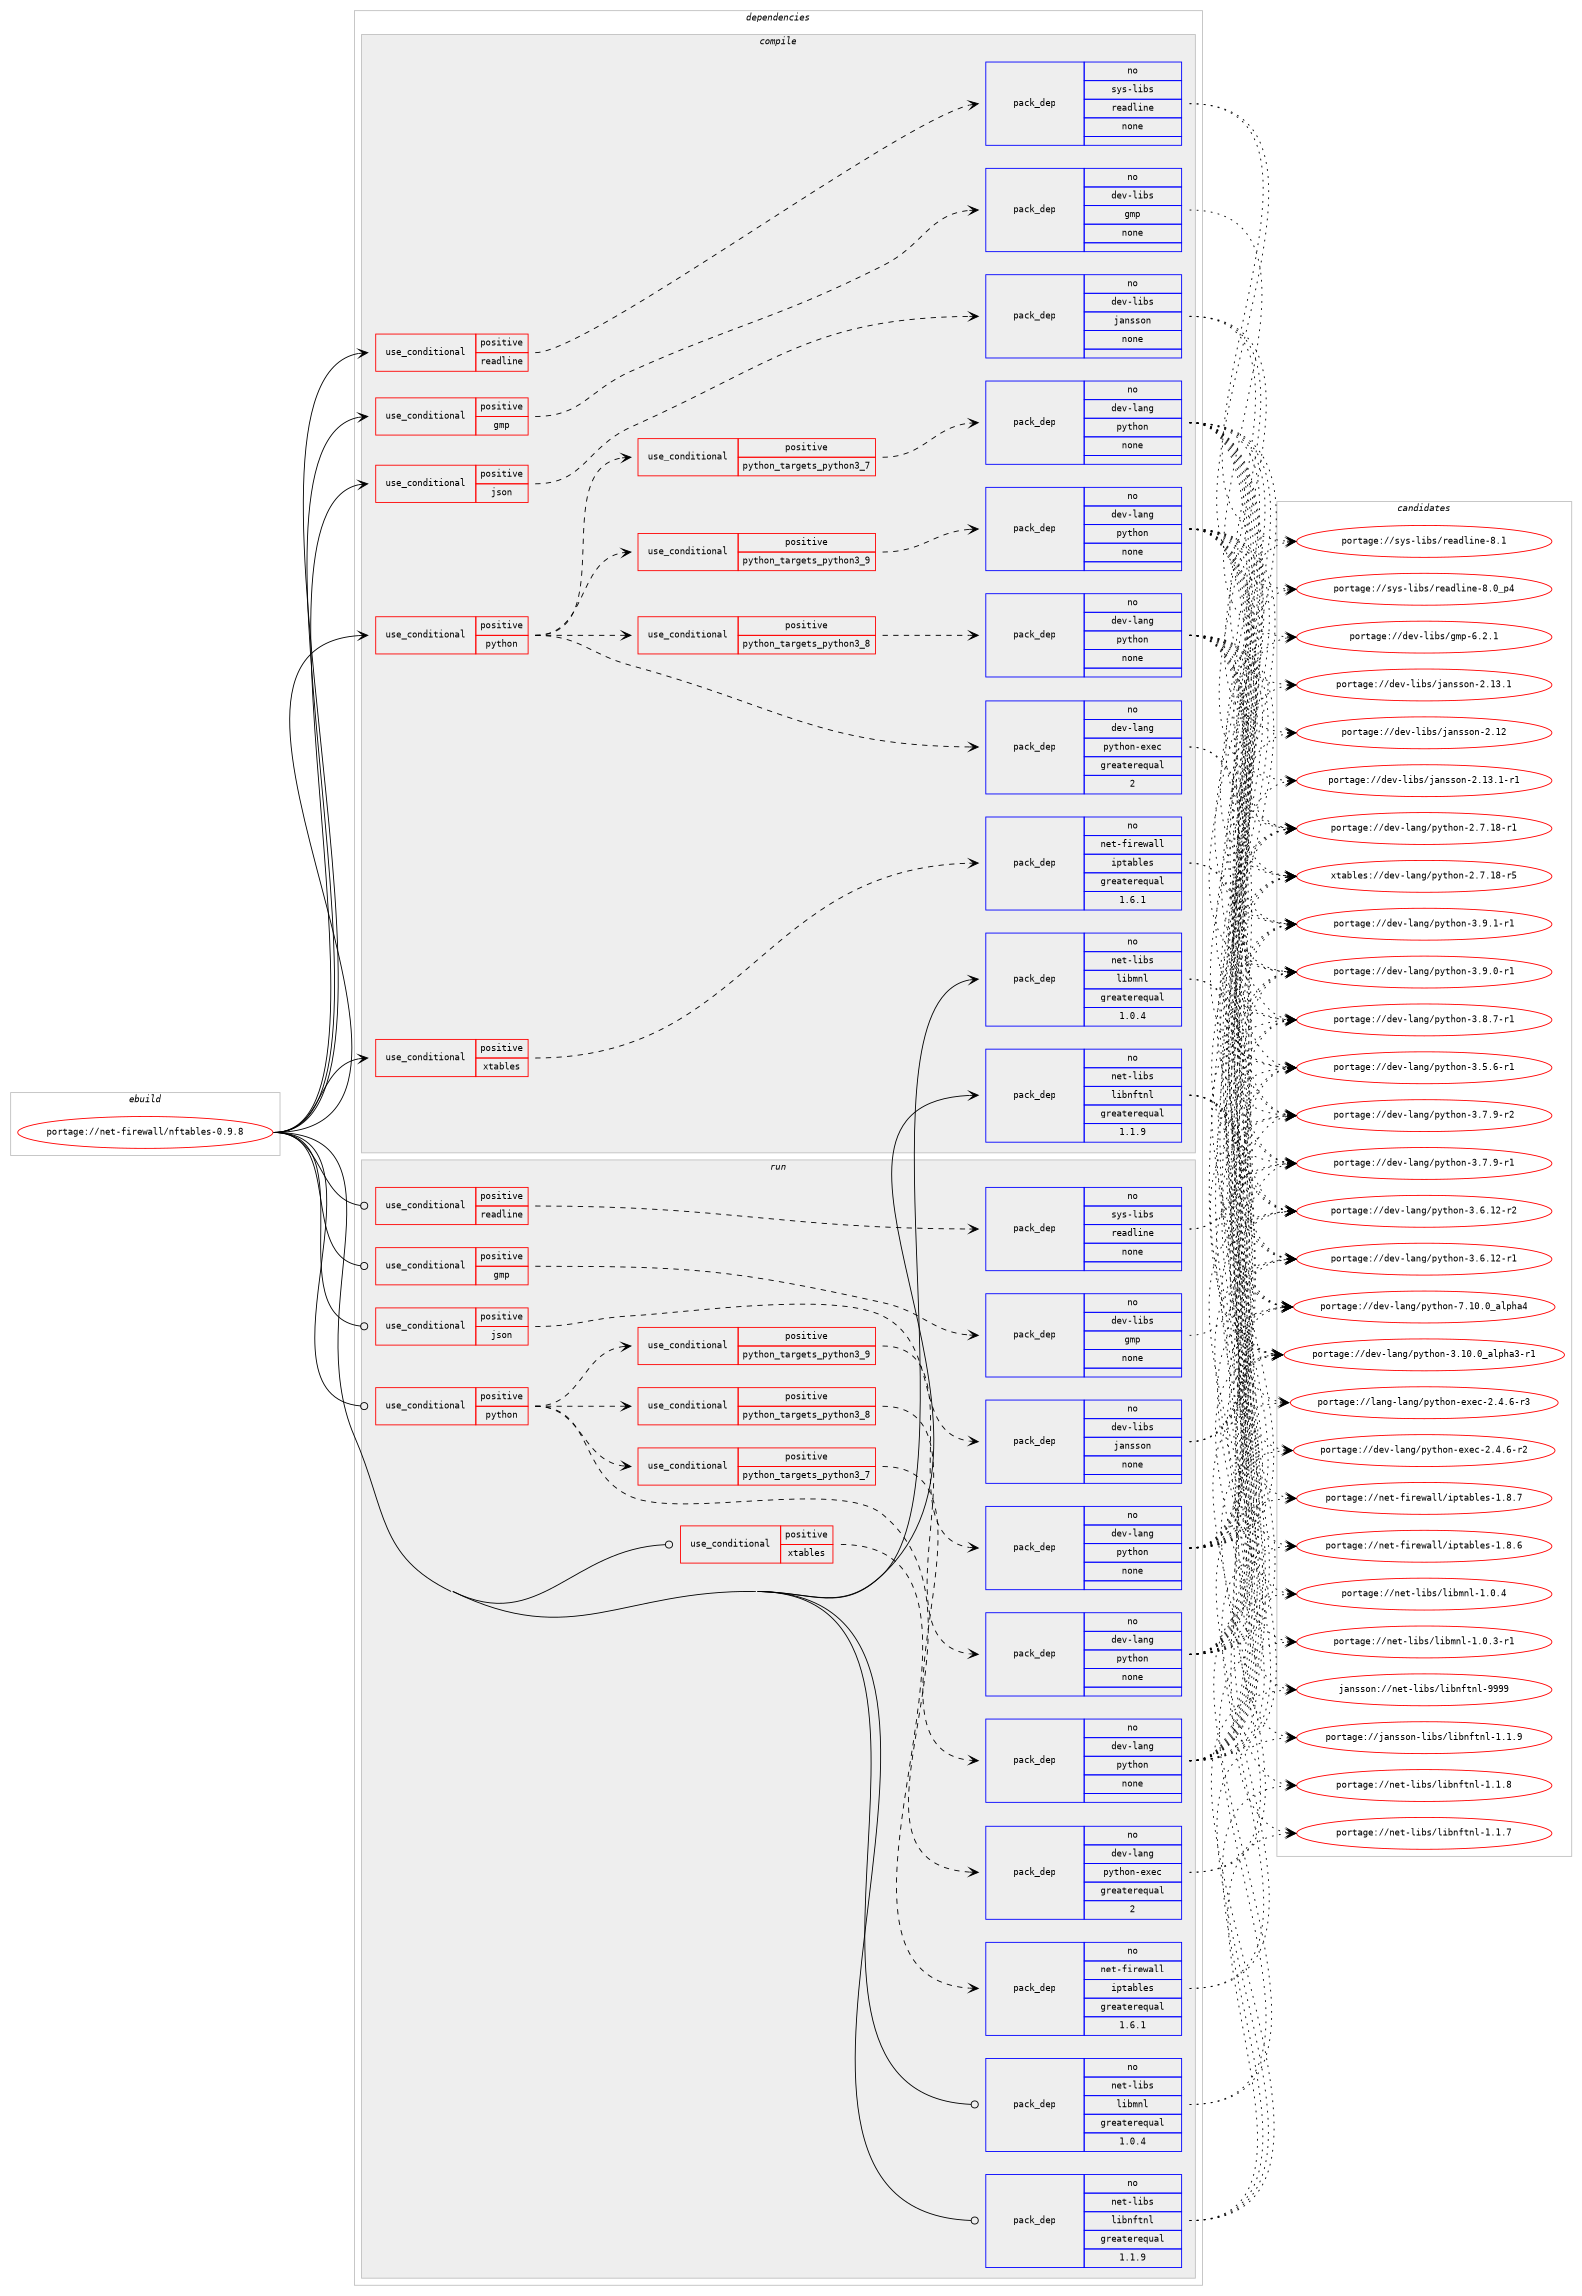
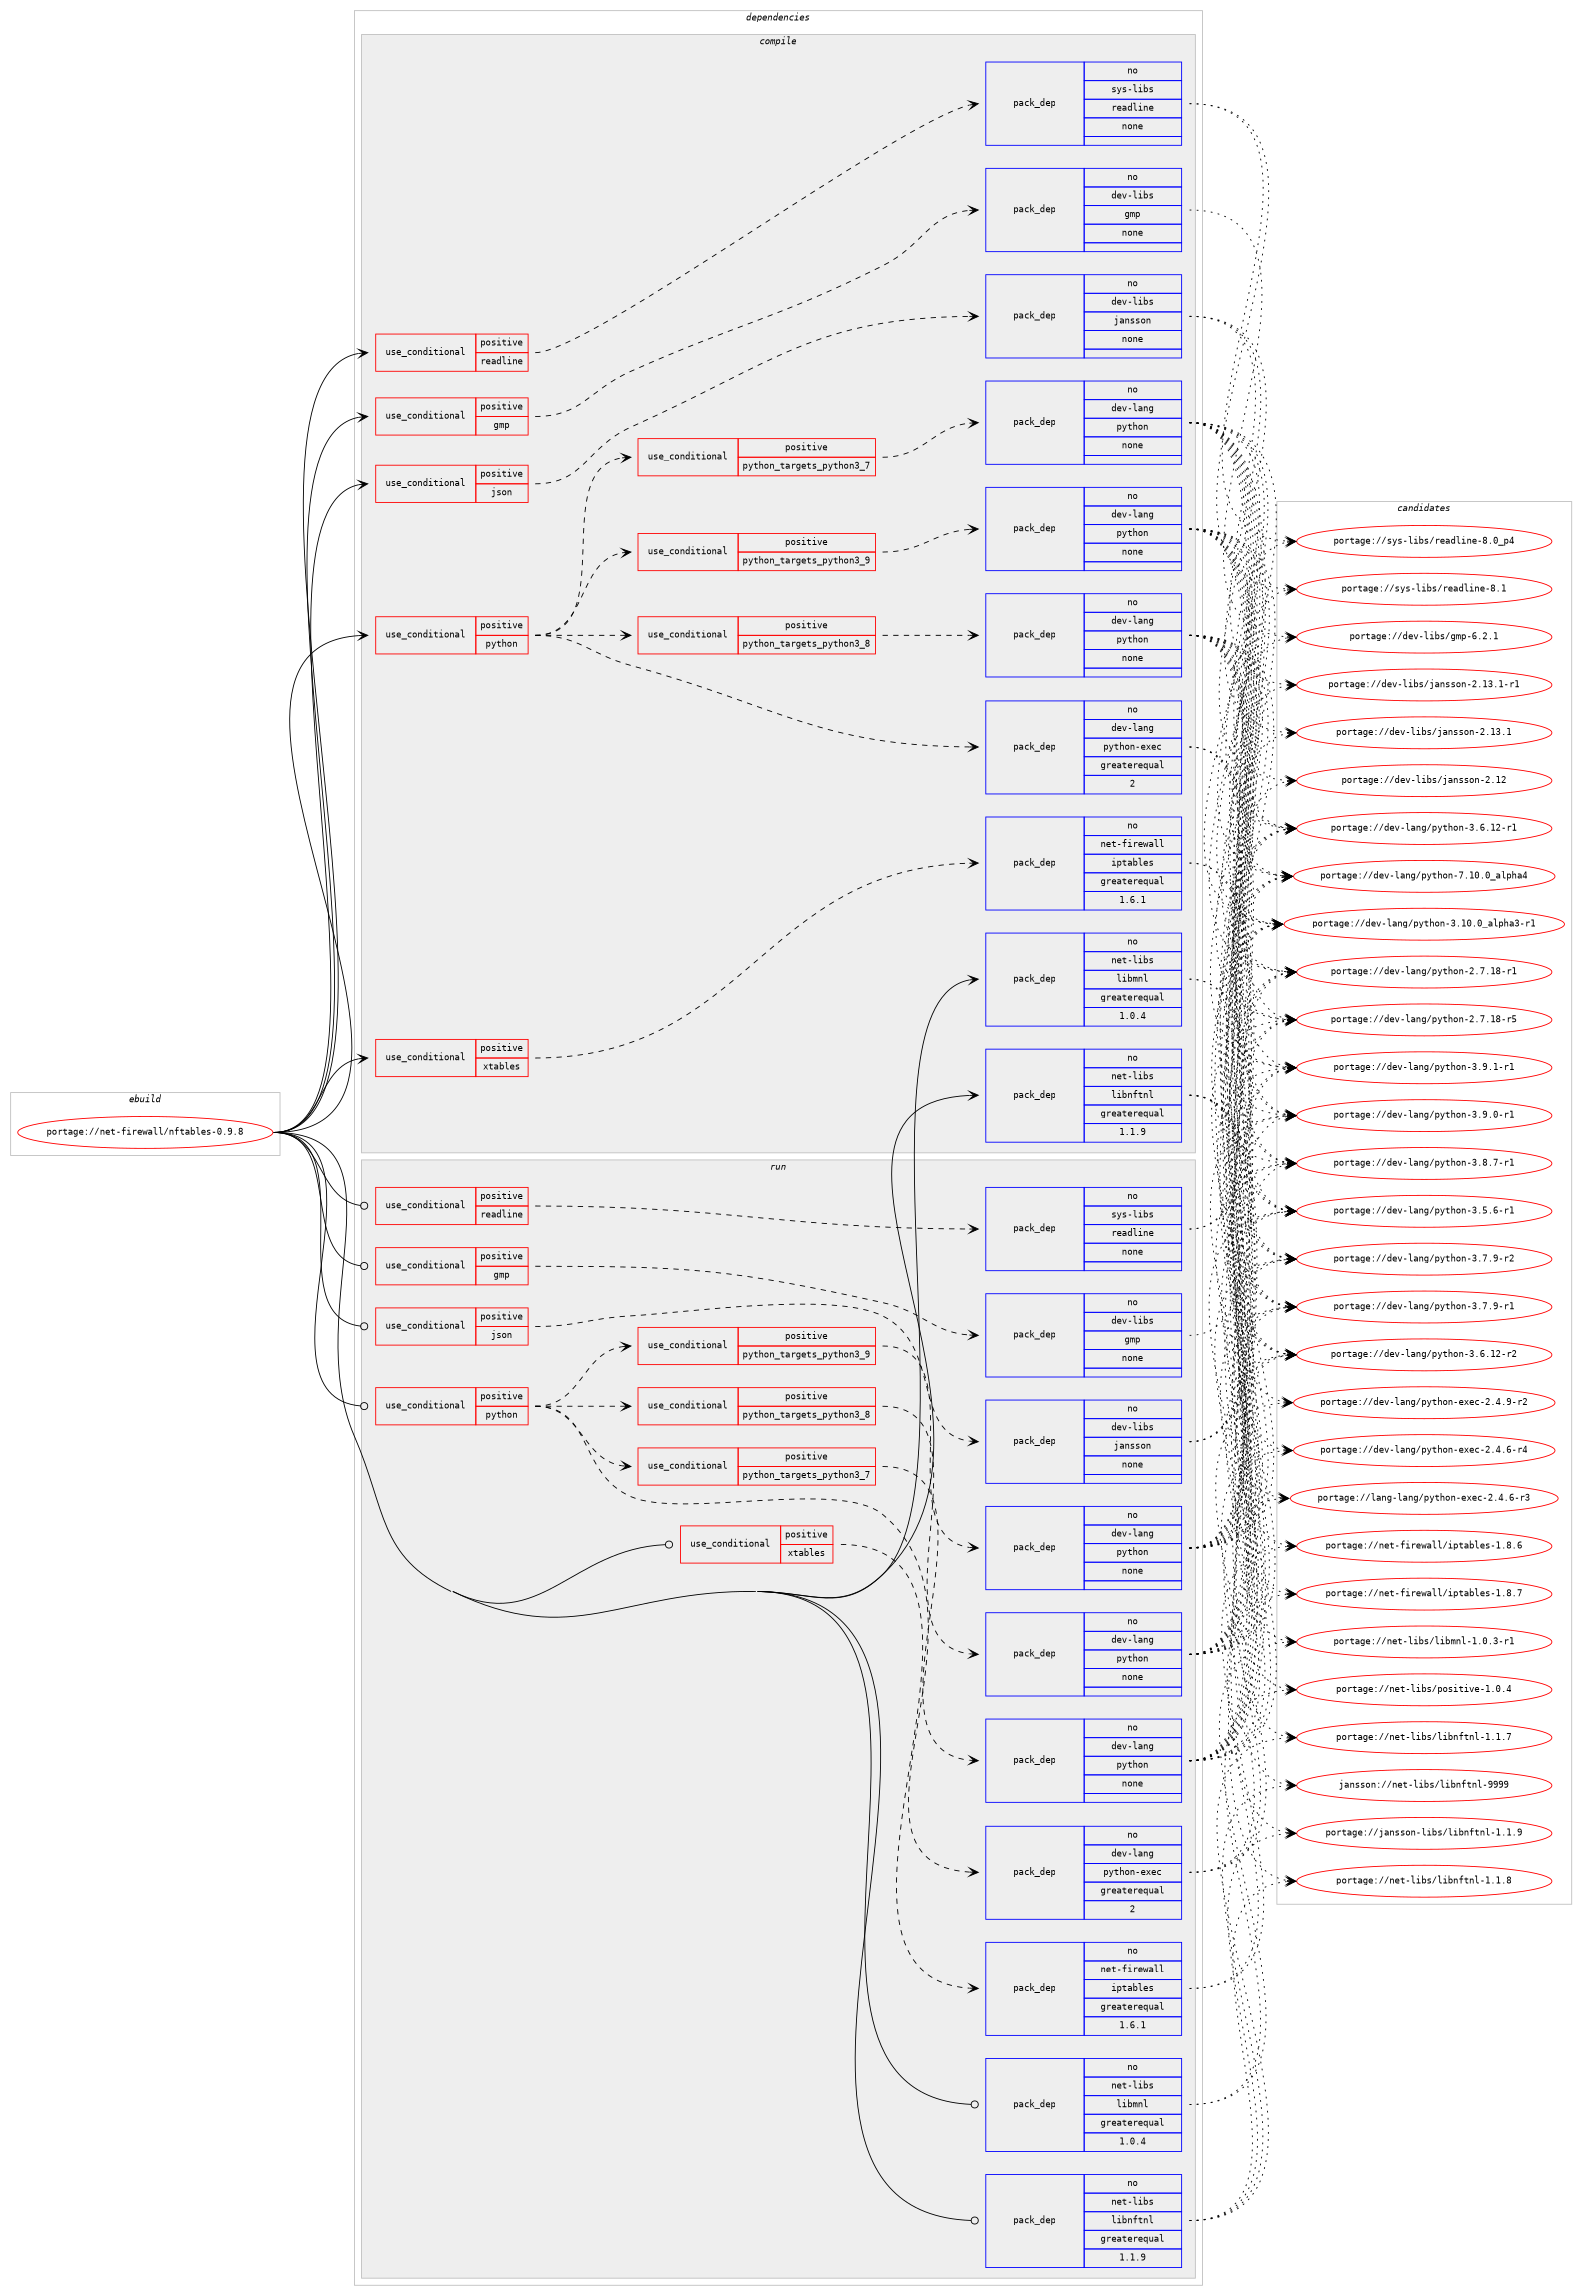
(1424, 876) -> (1424, 1020)
none -> (1424, 1451)
(1424, 1451) -> (1424, 1403)
(1424, 1594) -> (1424, 1690)
